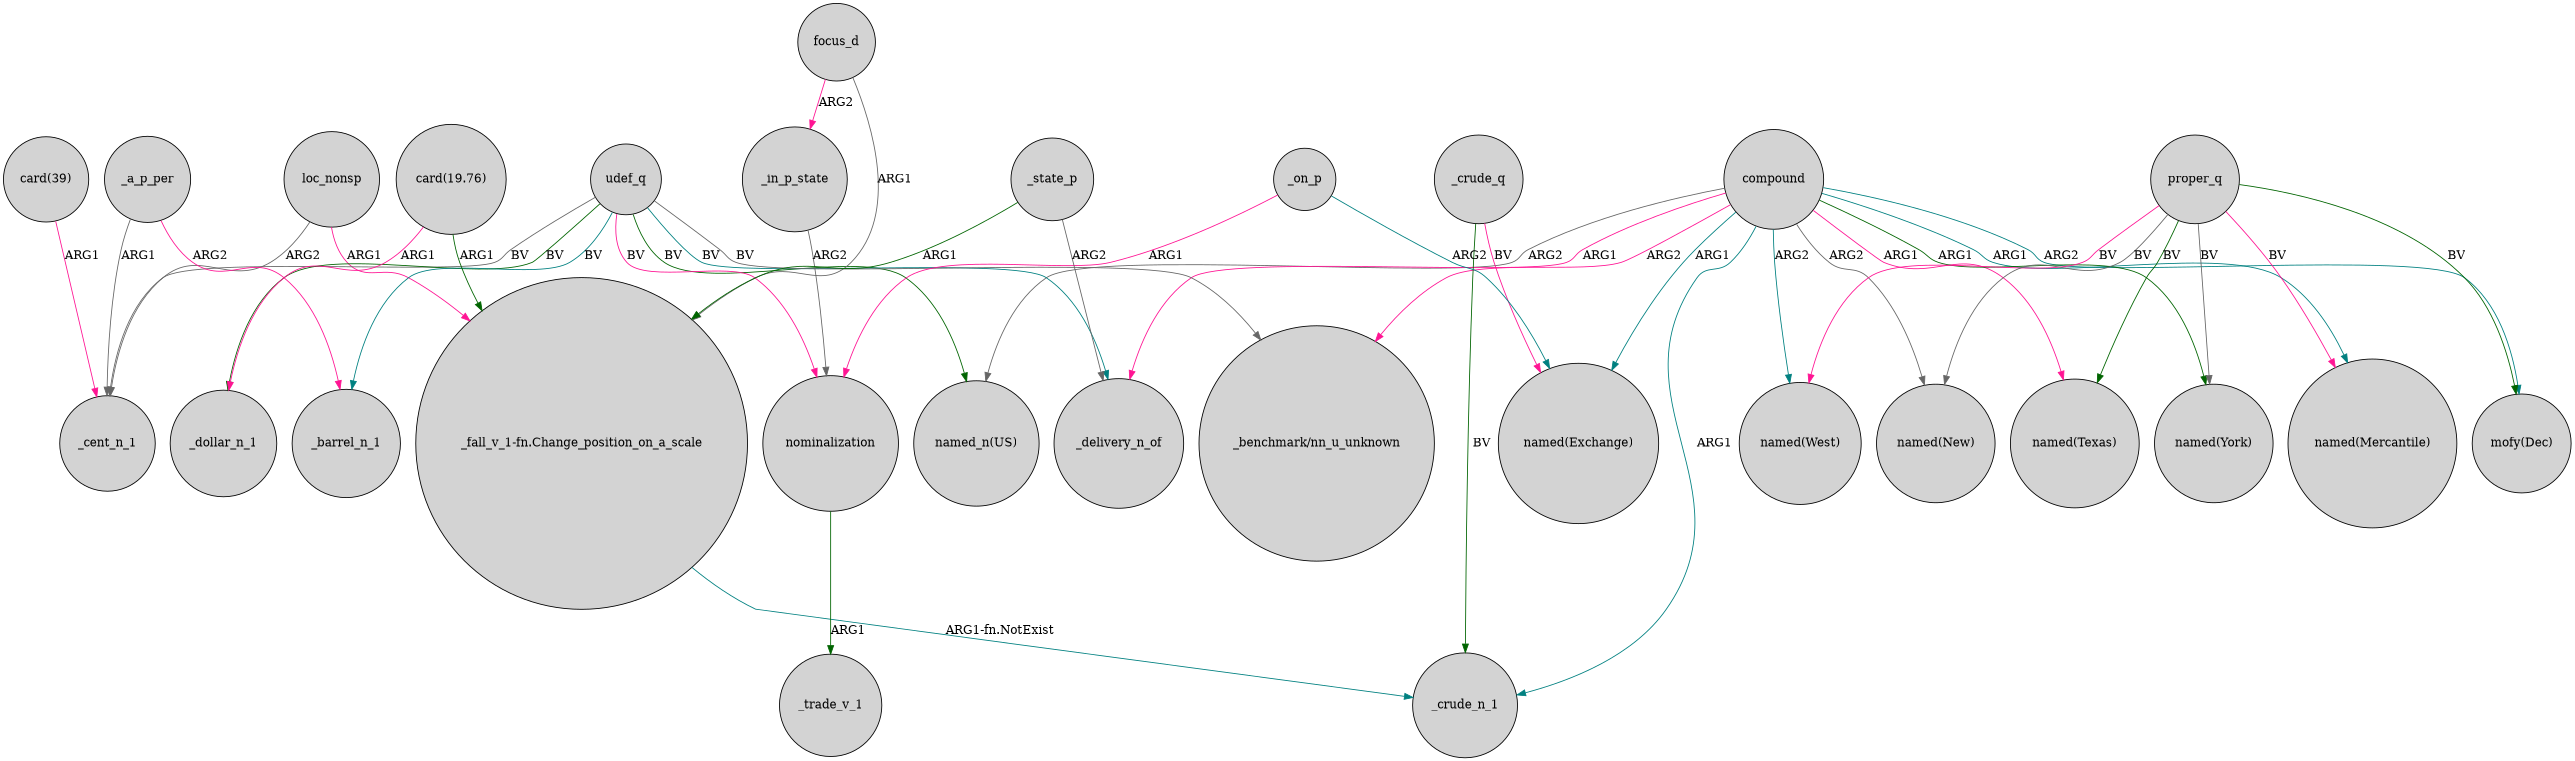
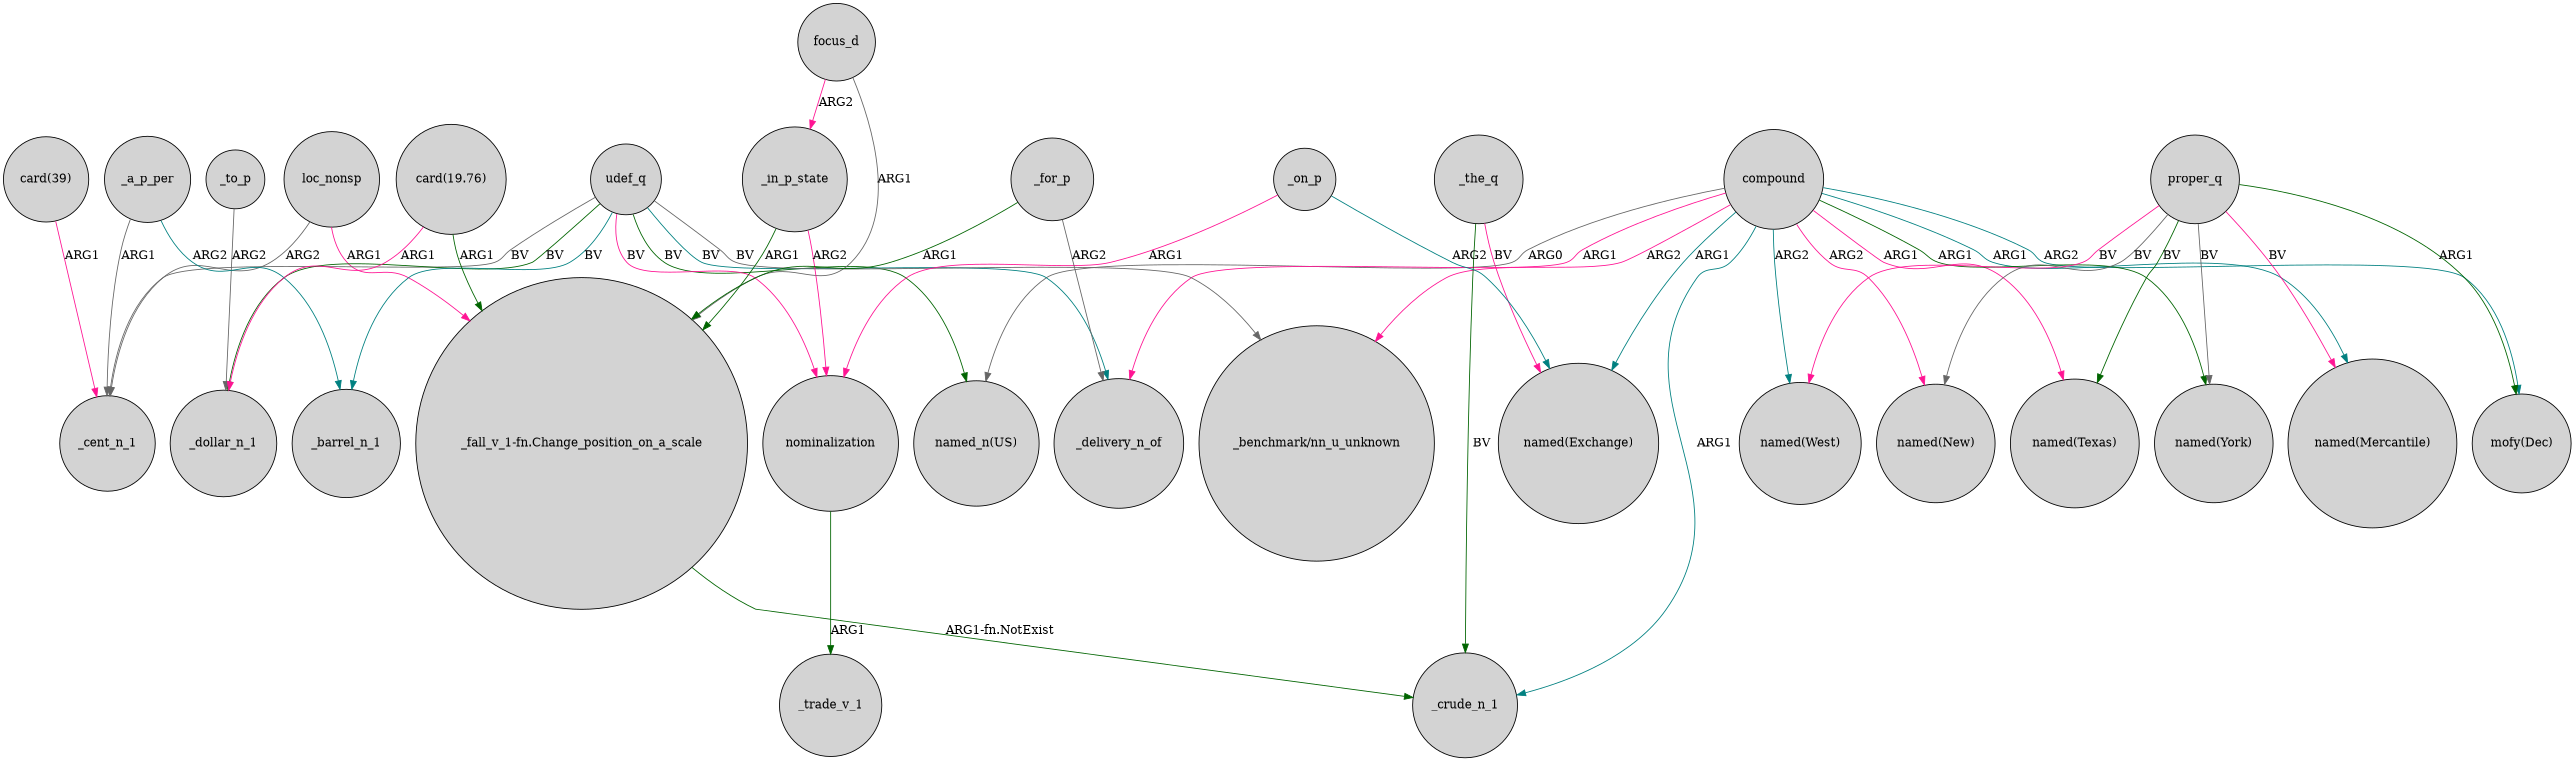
none -> (235, 179)
(1052, 179) -> (1052, 179)
(1479, 179) -> (1479, 179)
(1546, 256) -> (1546, 256)
(2456, 256) -> (2456, 256)
none -> (759, 259)
(277, 273) -> (277, 273)
(1875, 285) -> (1875, 285)
(819, 298) -> (819, 298)
(1042, 648) -> (1042, 648)
